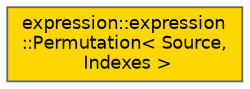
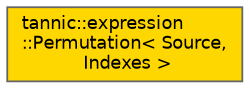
(125, 44) -> (125, 44)
